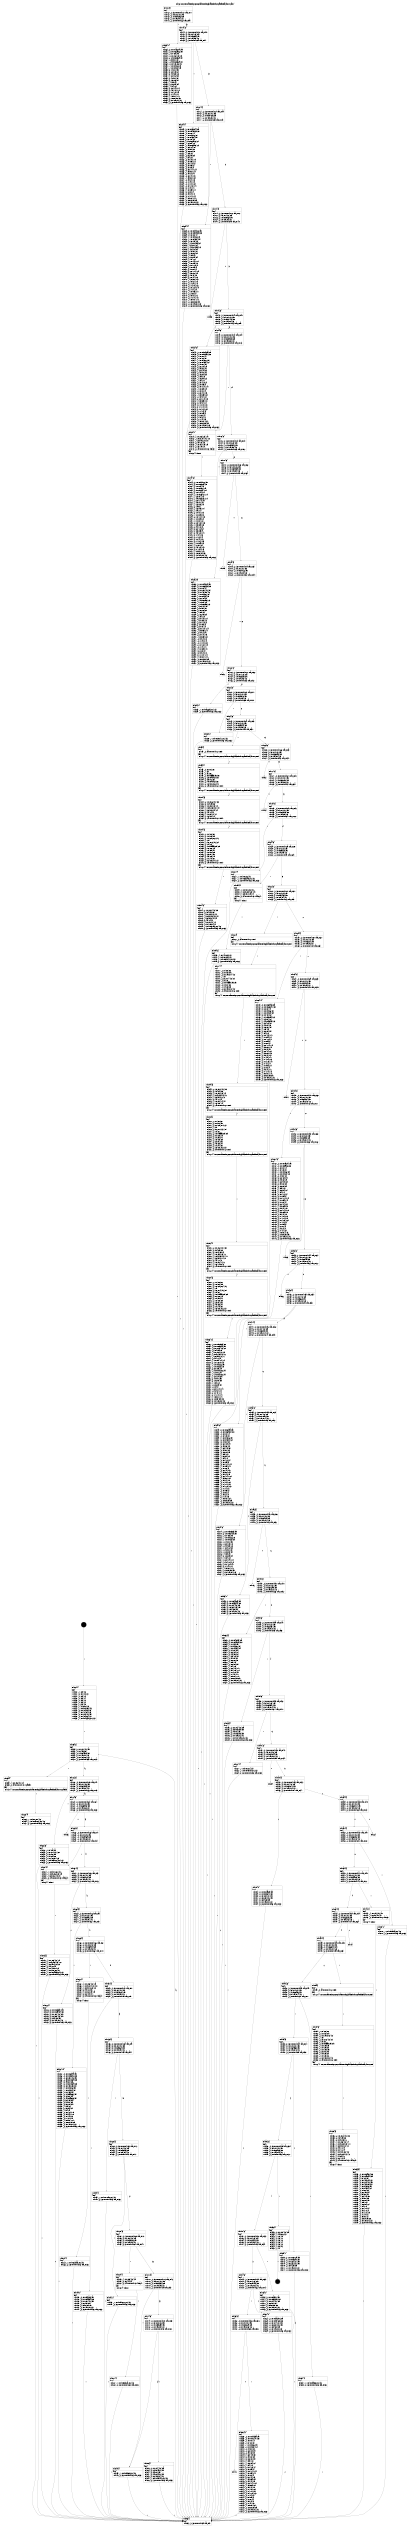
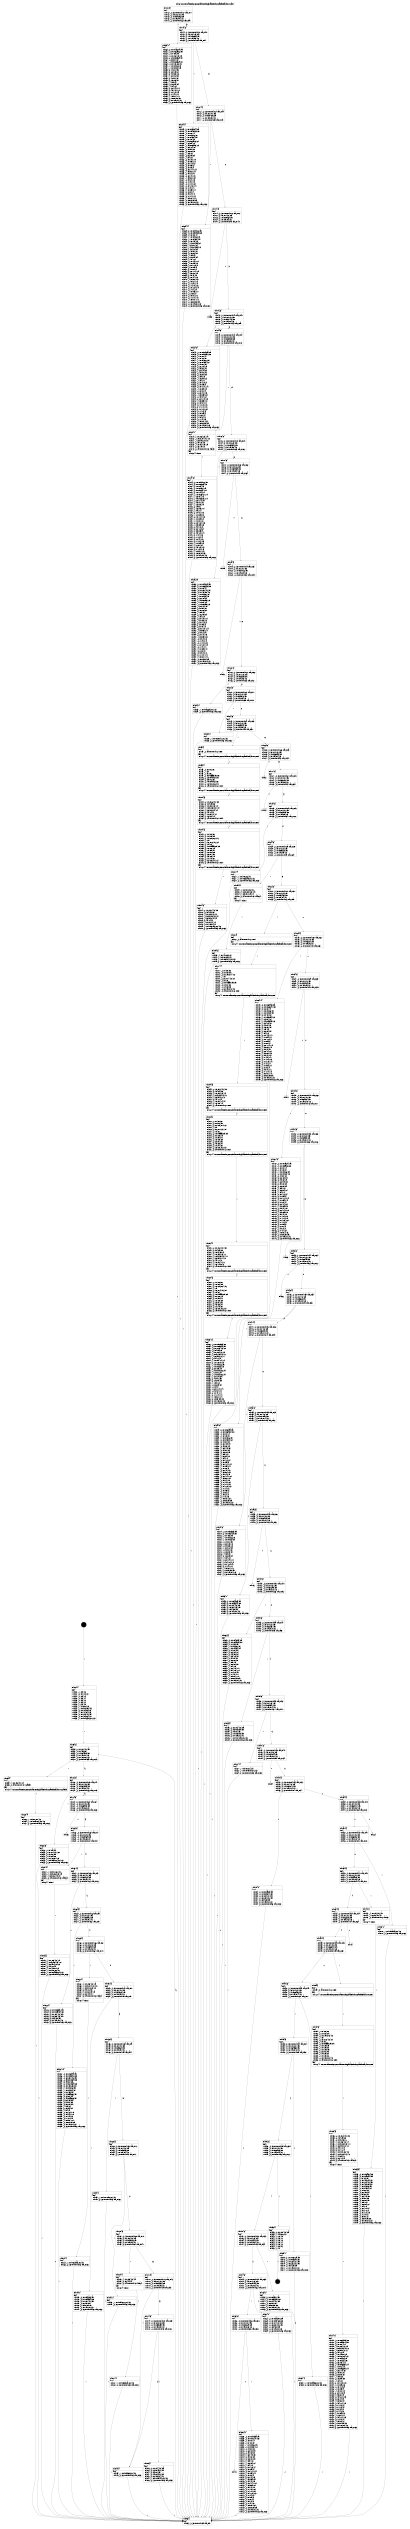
none -> (343, 2382)
